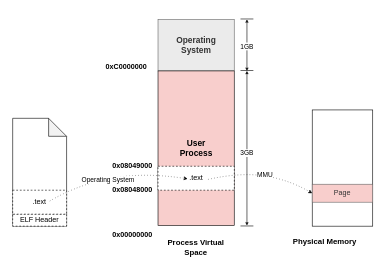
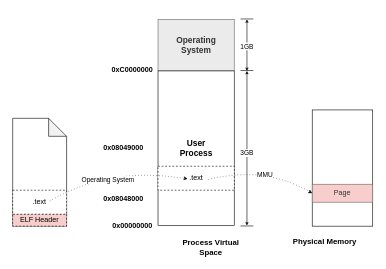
(126, 68) -> (132, 71)
(196, 148) -> (196, 148)
(132, 166) -> (123, 148)
(132, 191) -> (123, 200)
(39, 221) -> (39, 221)
(132, 235) -> (132, 226)
(196, 247) -> (211, 247)
